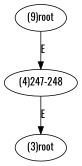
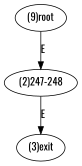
(41, 83) -> (41, 83)
(41, 148) -> (41, 148)
